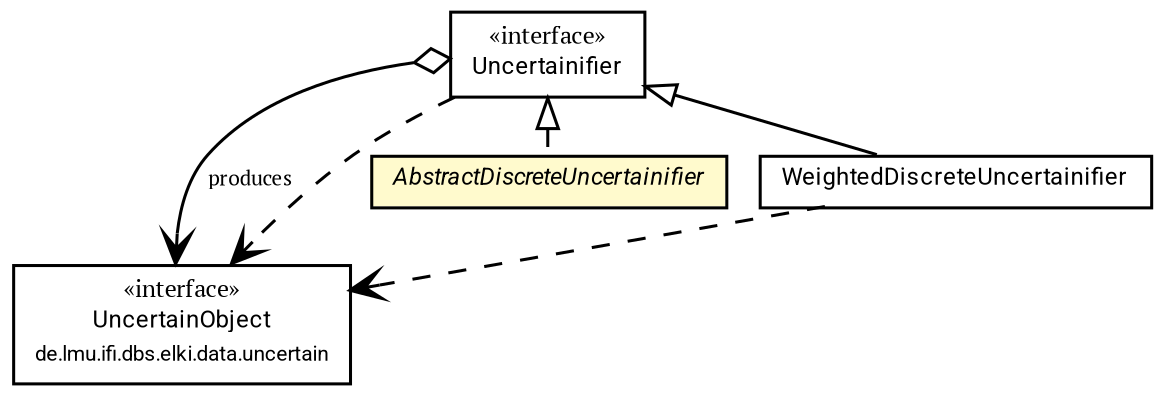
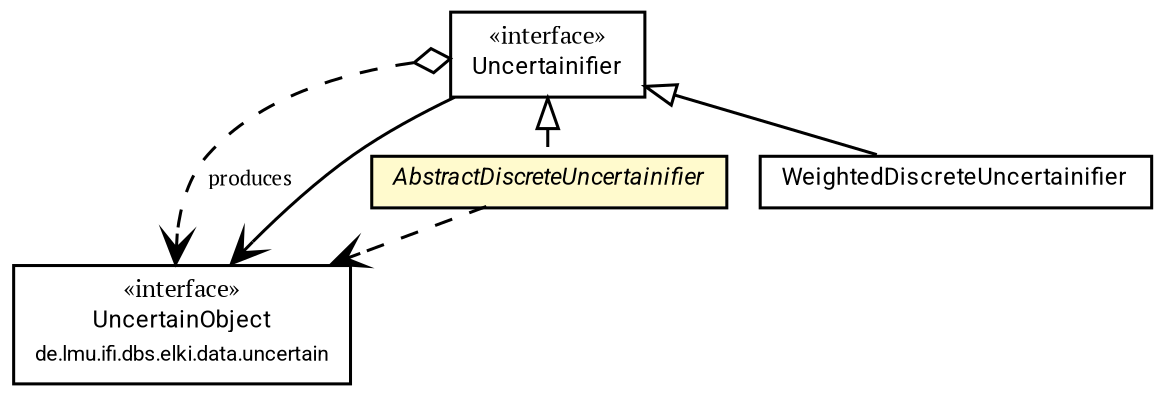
(264, 110) -> (264, 110)
(347, 160) -> (347, 160)
(602, 246) -> (424, 230)
